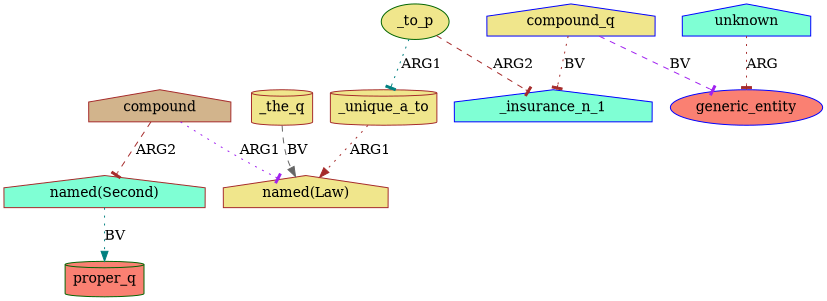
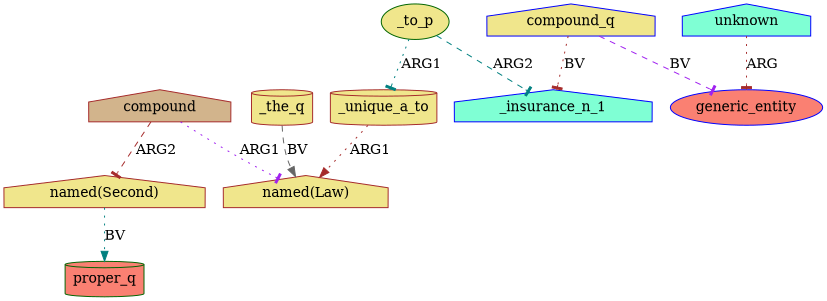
(481, 63) -> (481, 63)
(105, 193) -> (105, 193)
